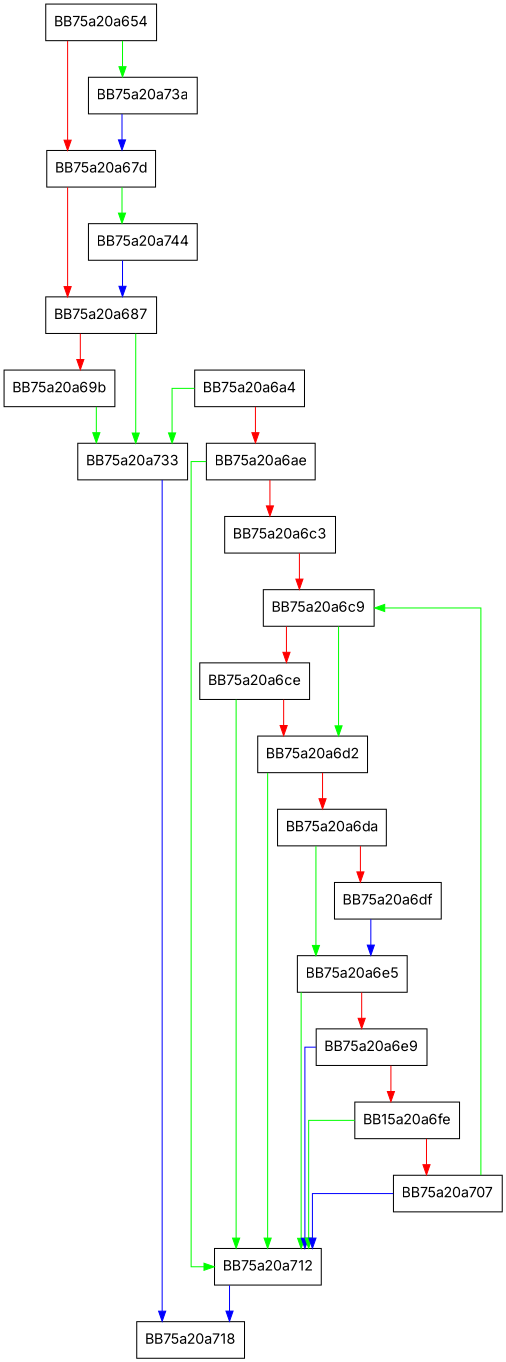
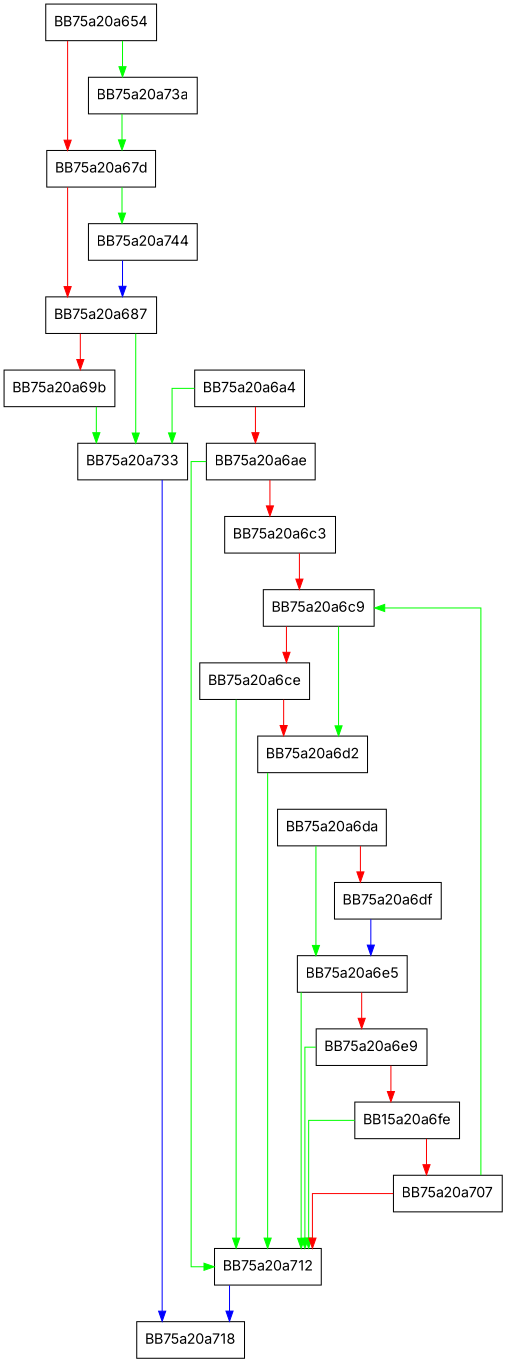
(122, 127) -> (122, 127)
(323, 786) -> none
(305, 1137) -> (305, 1137)
(331, 1194) -> (331, 1194)
